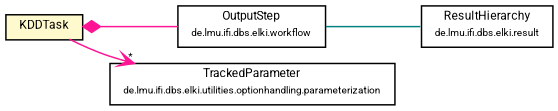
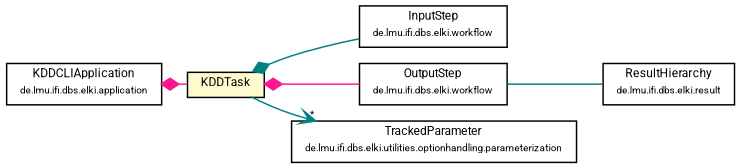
none -> (433, 27)
(94, 51) -> (276, 108)
none -> (83, 84)
